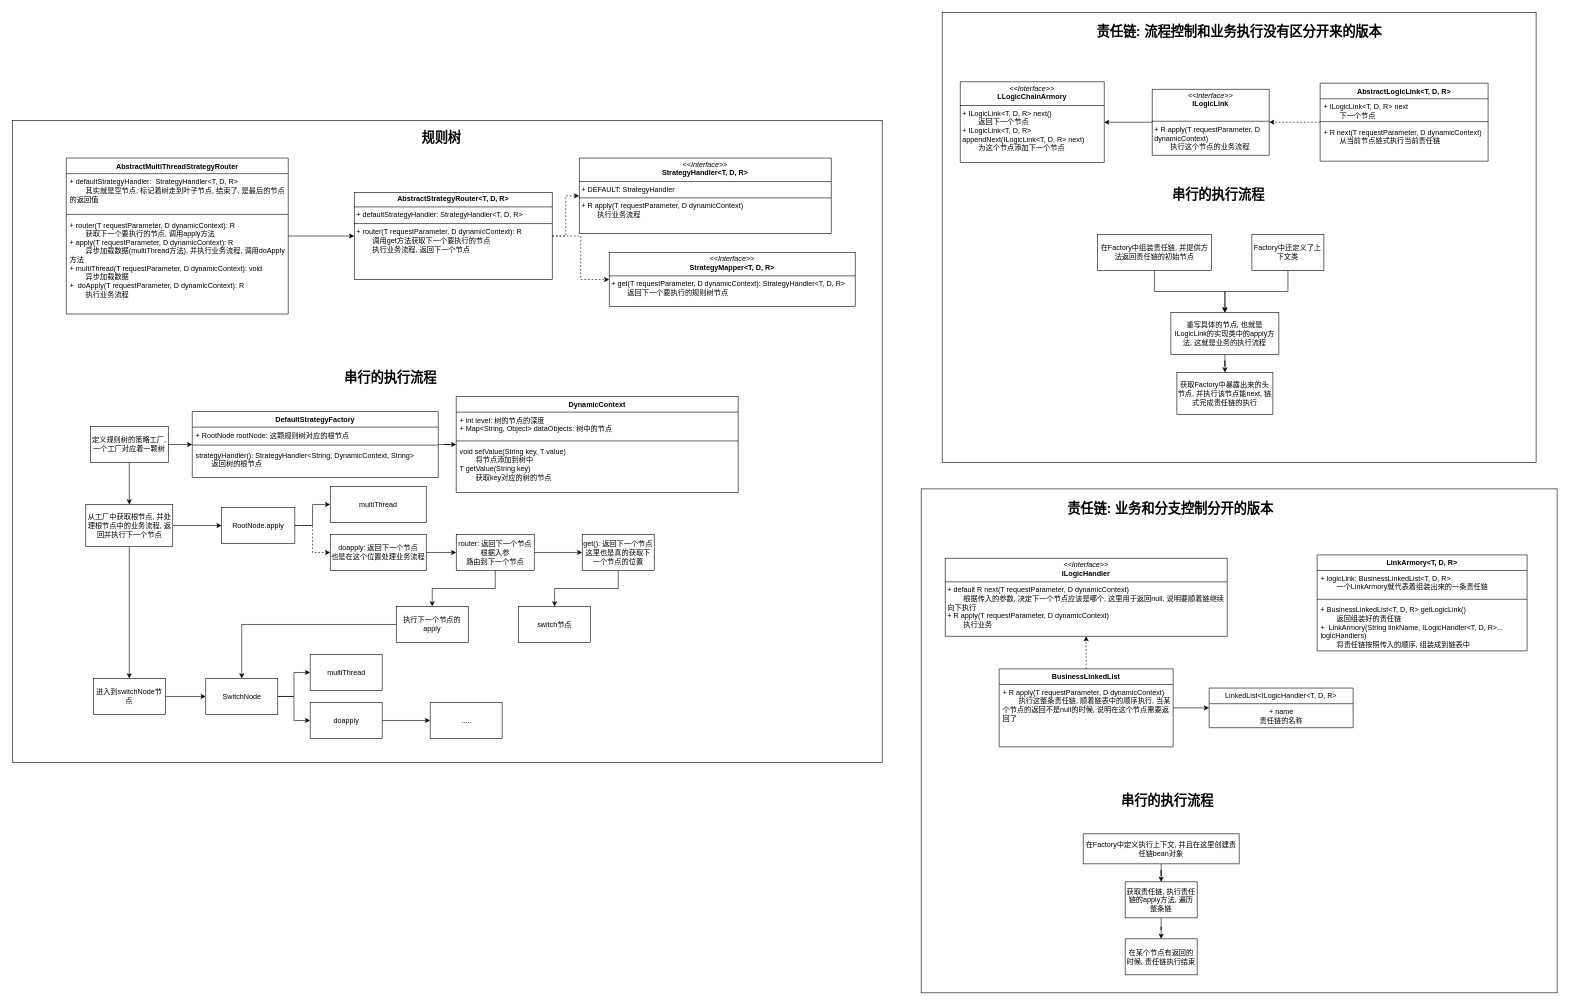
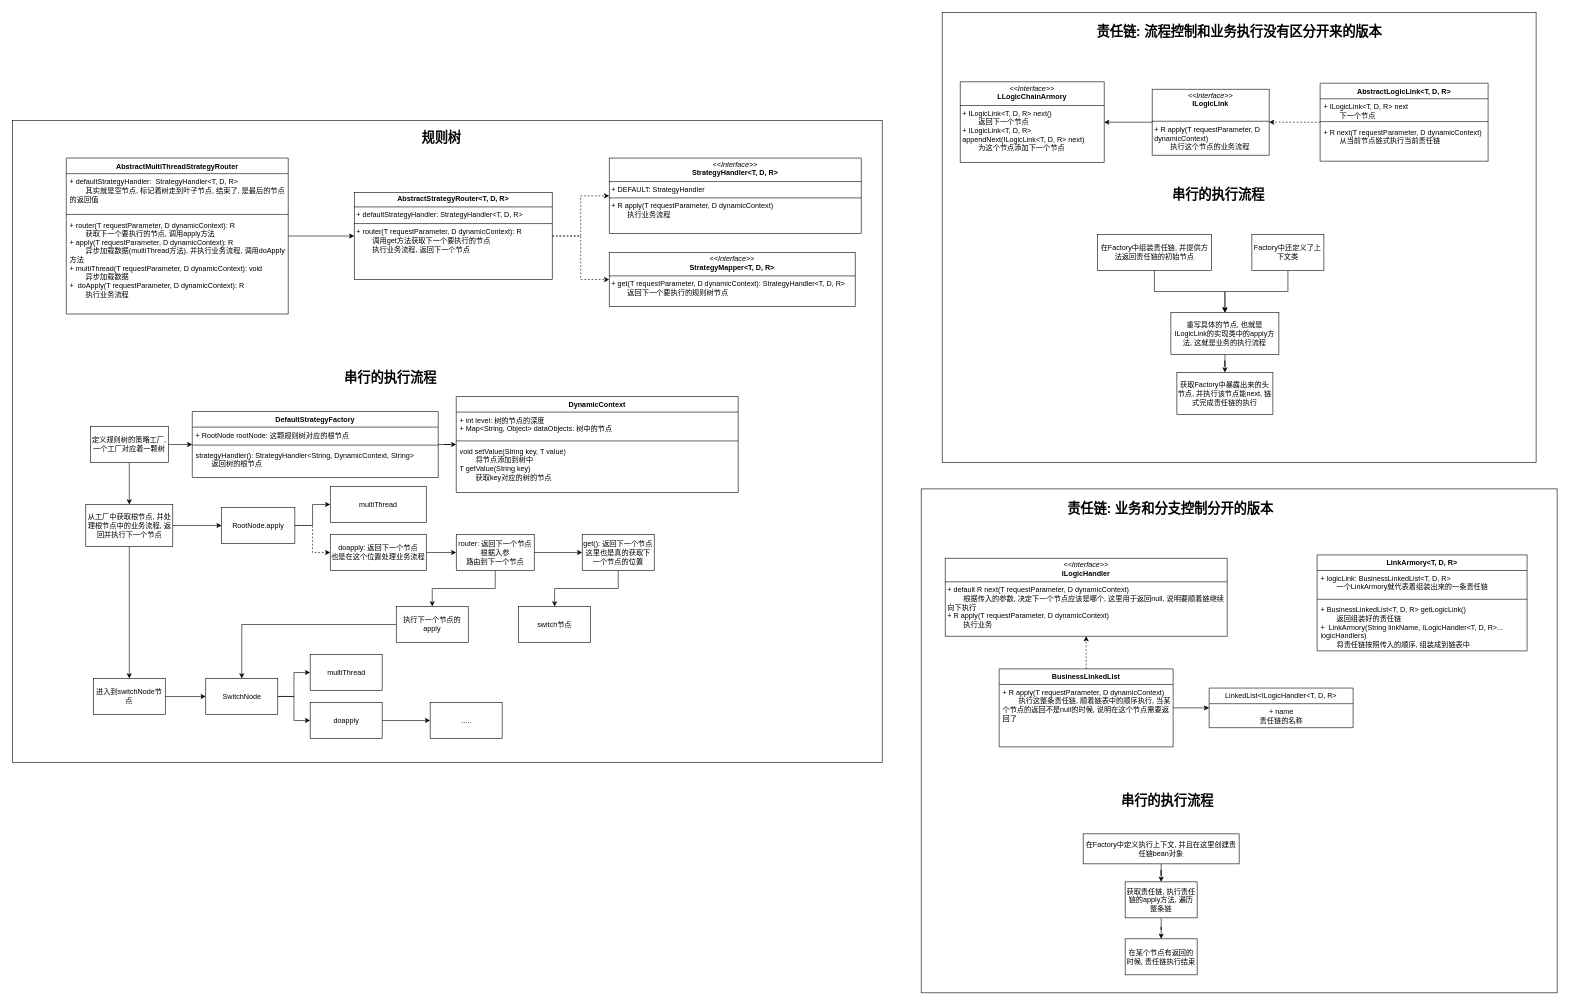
(705, 196) -> (735, 196)
